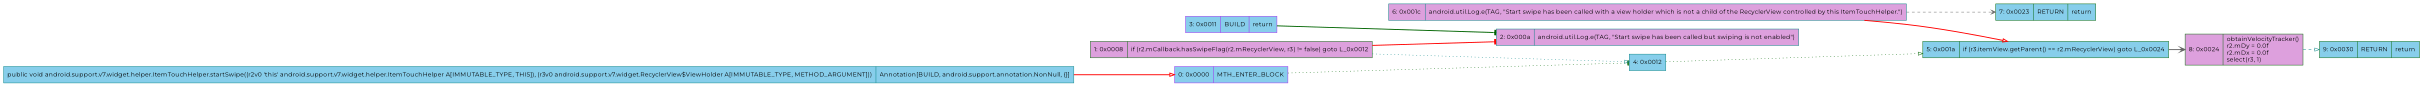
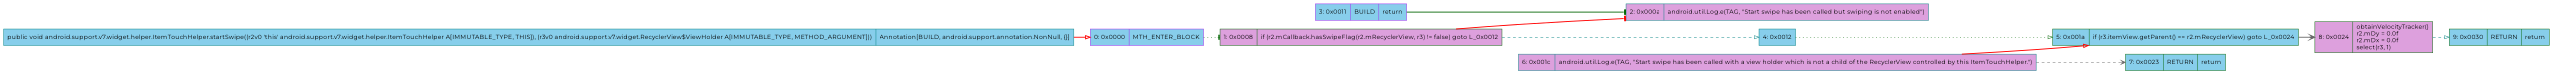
(1498, 58) -> (1628, 37)
(1457, 68) -> (1211, 37)
